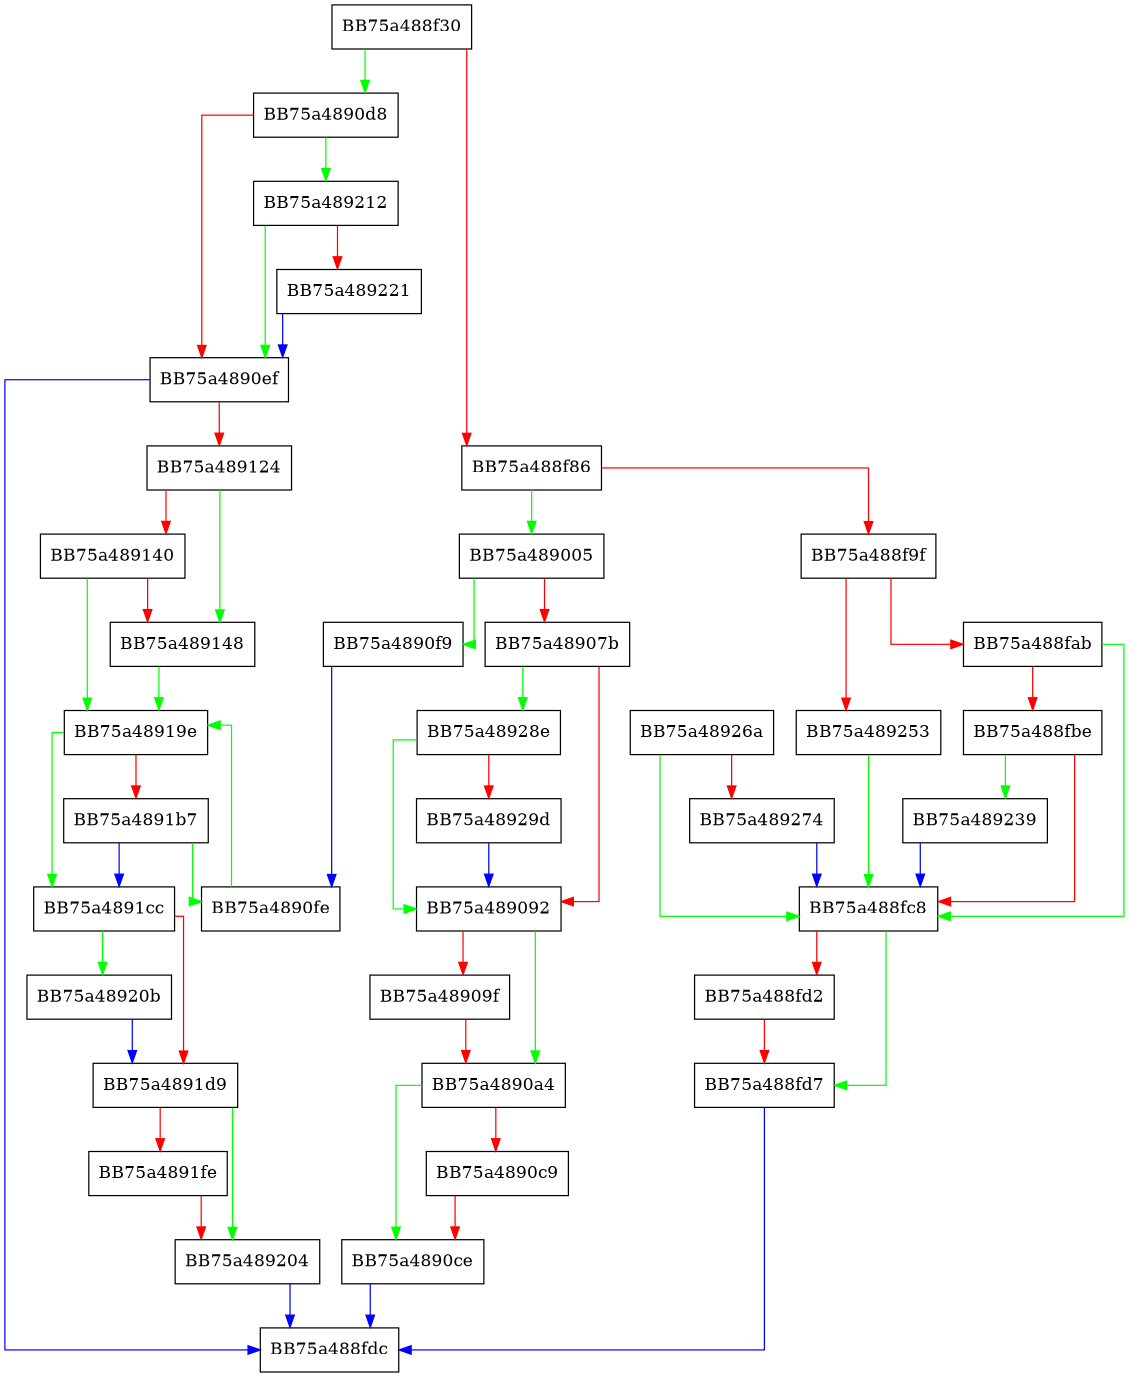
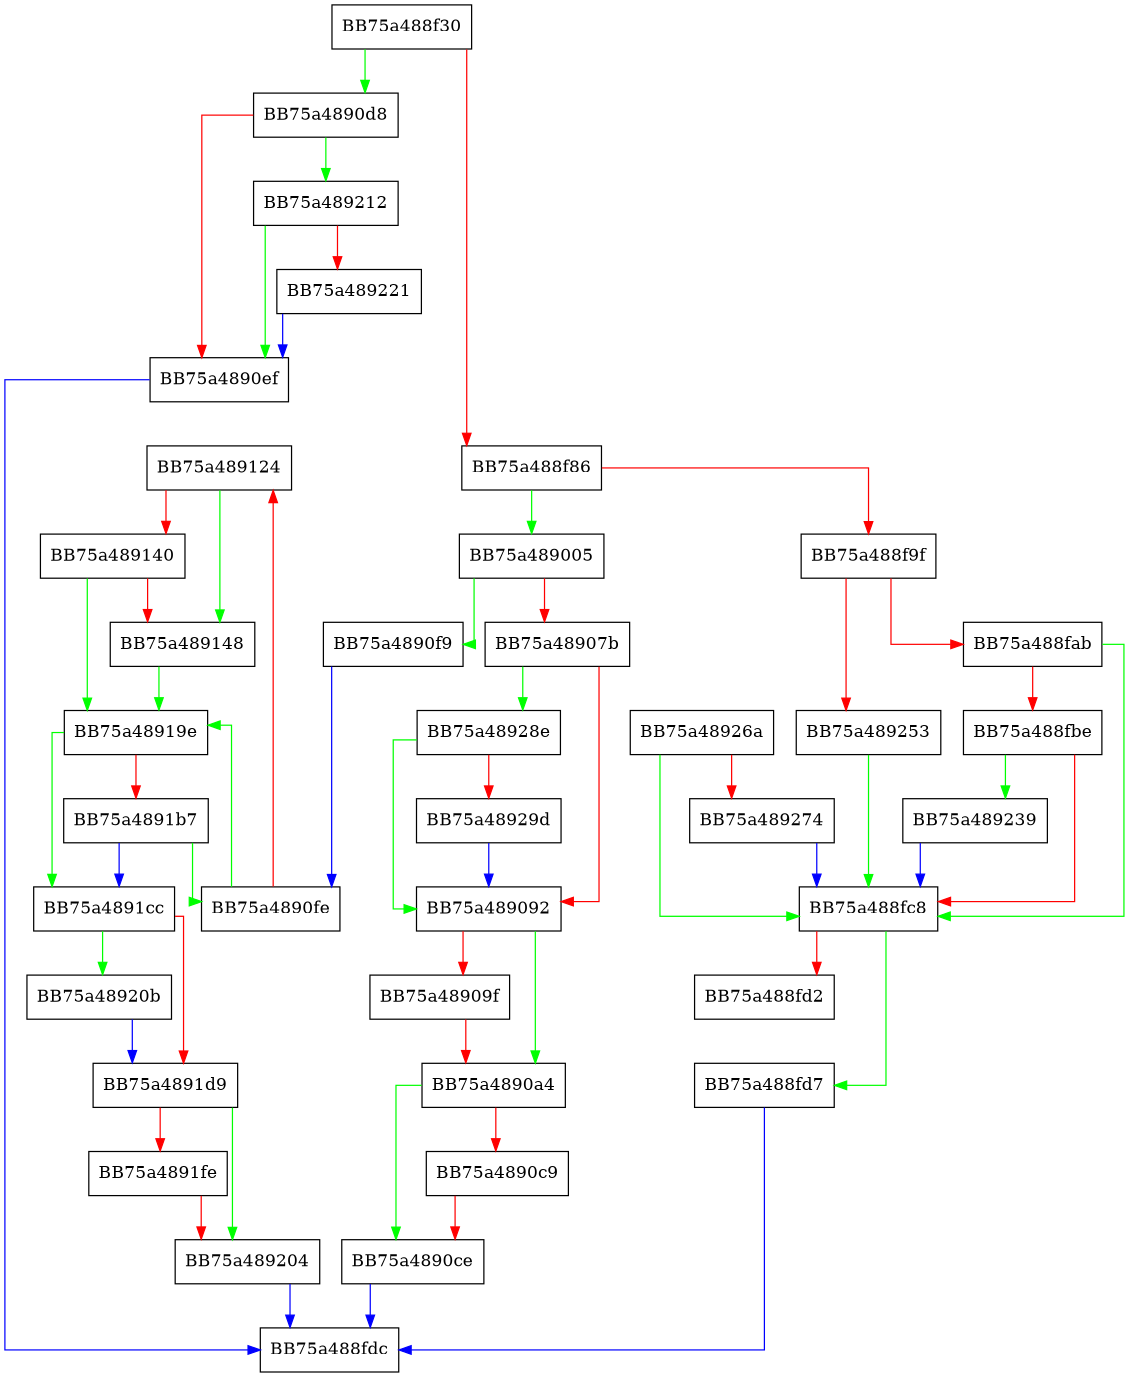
(219, 418) -> (273, 695)
(764, 1035) -> none
